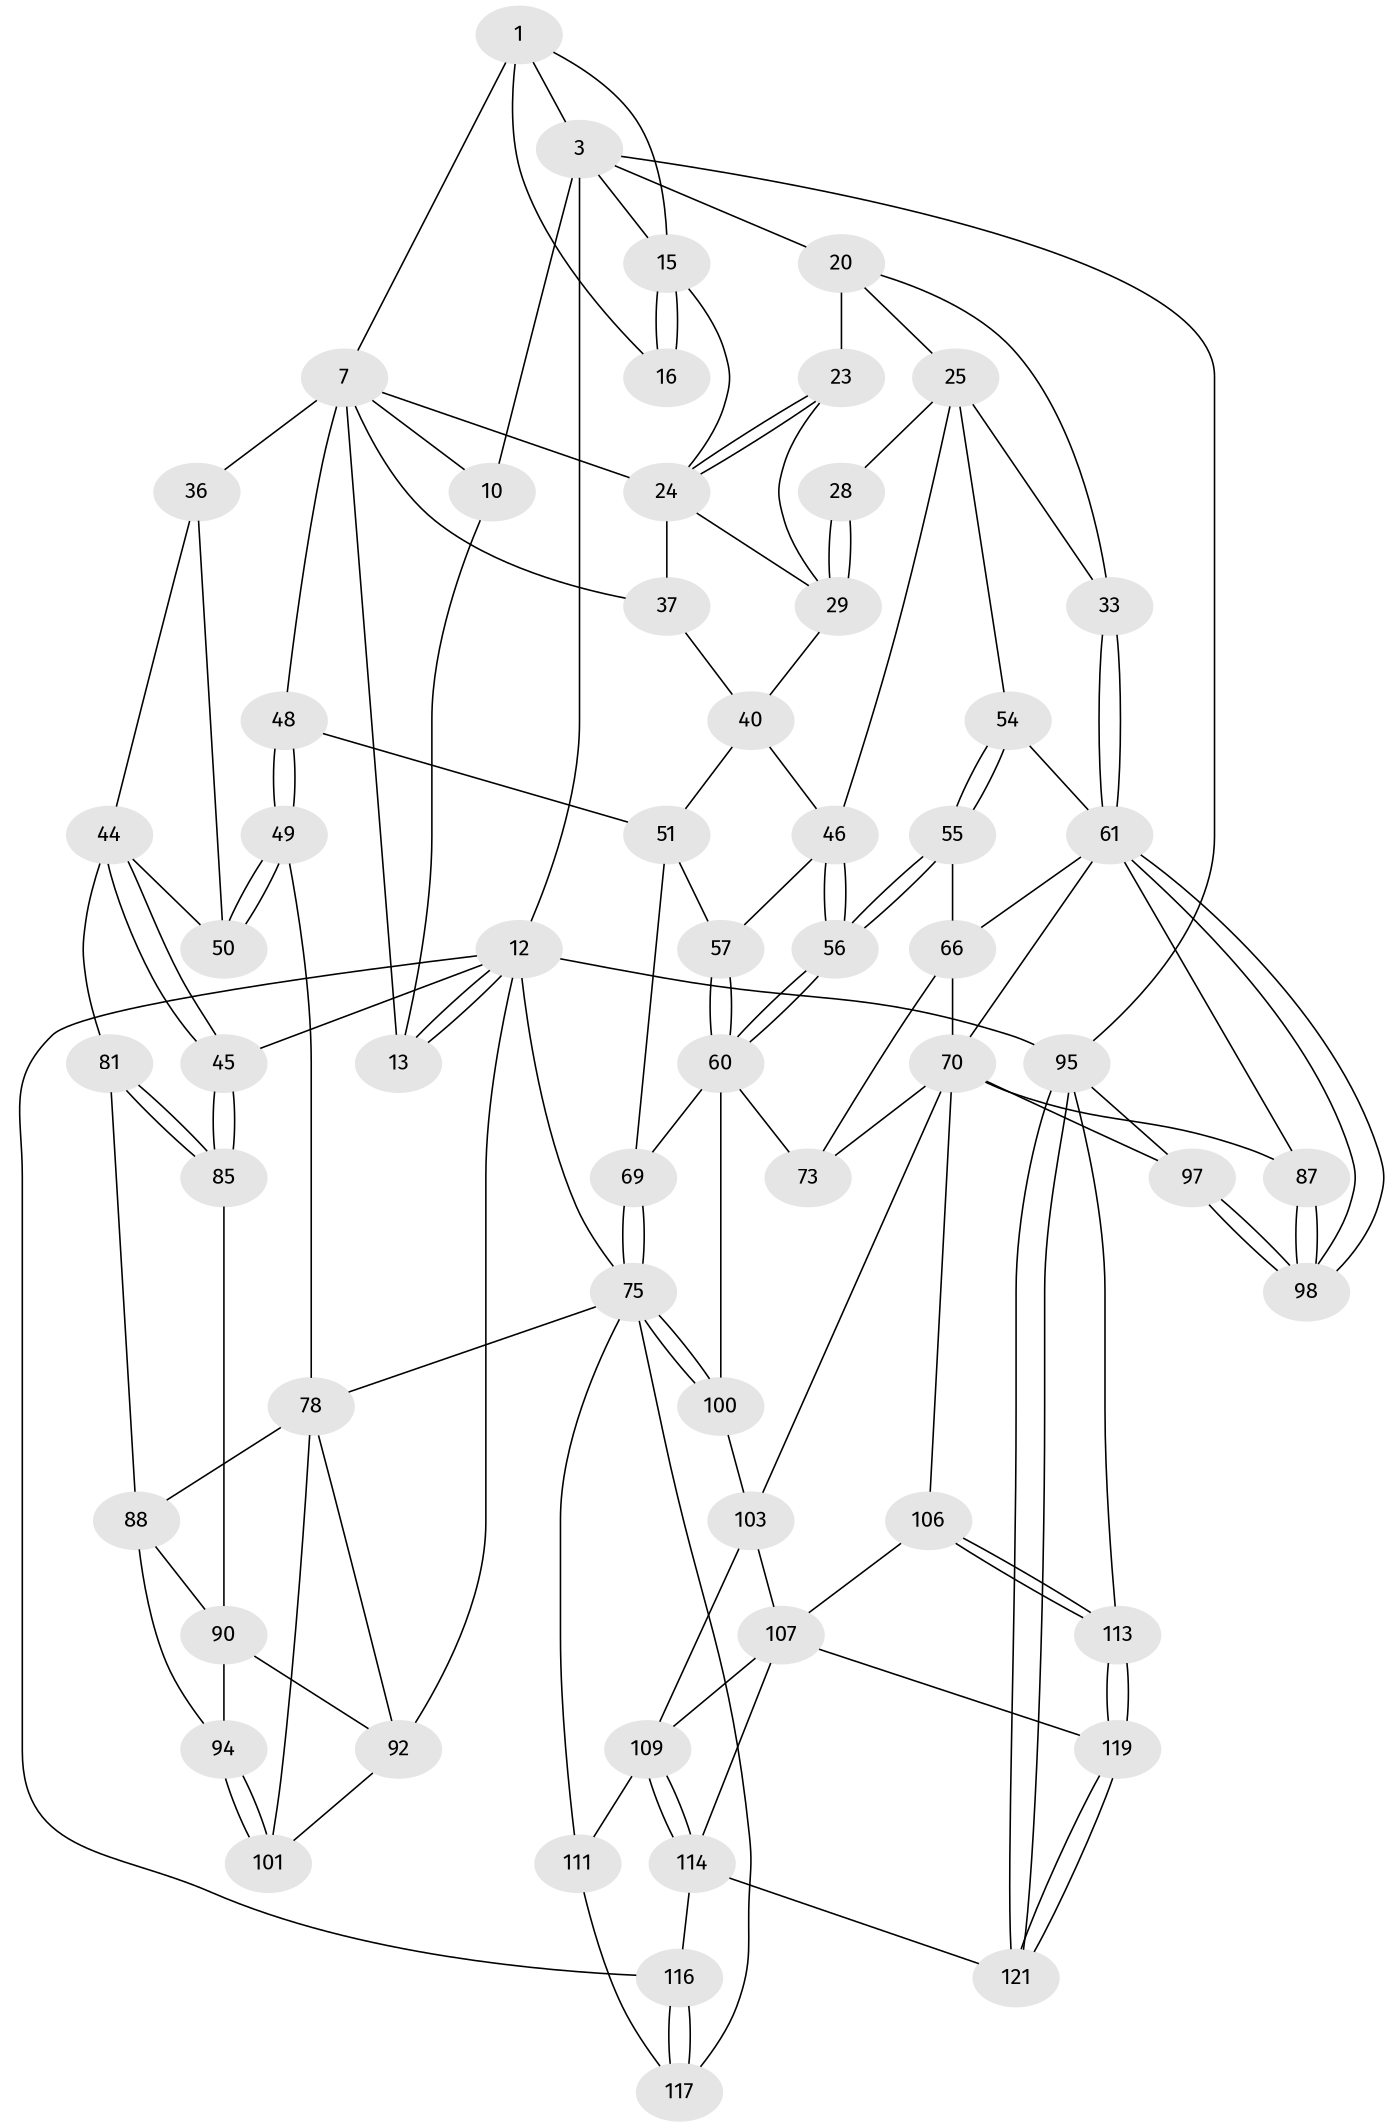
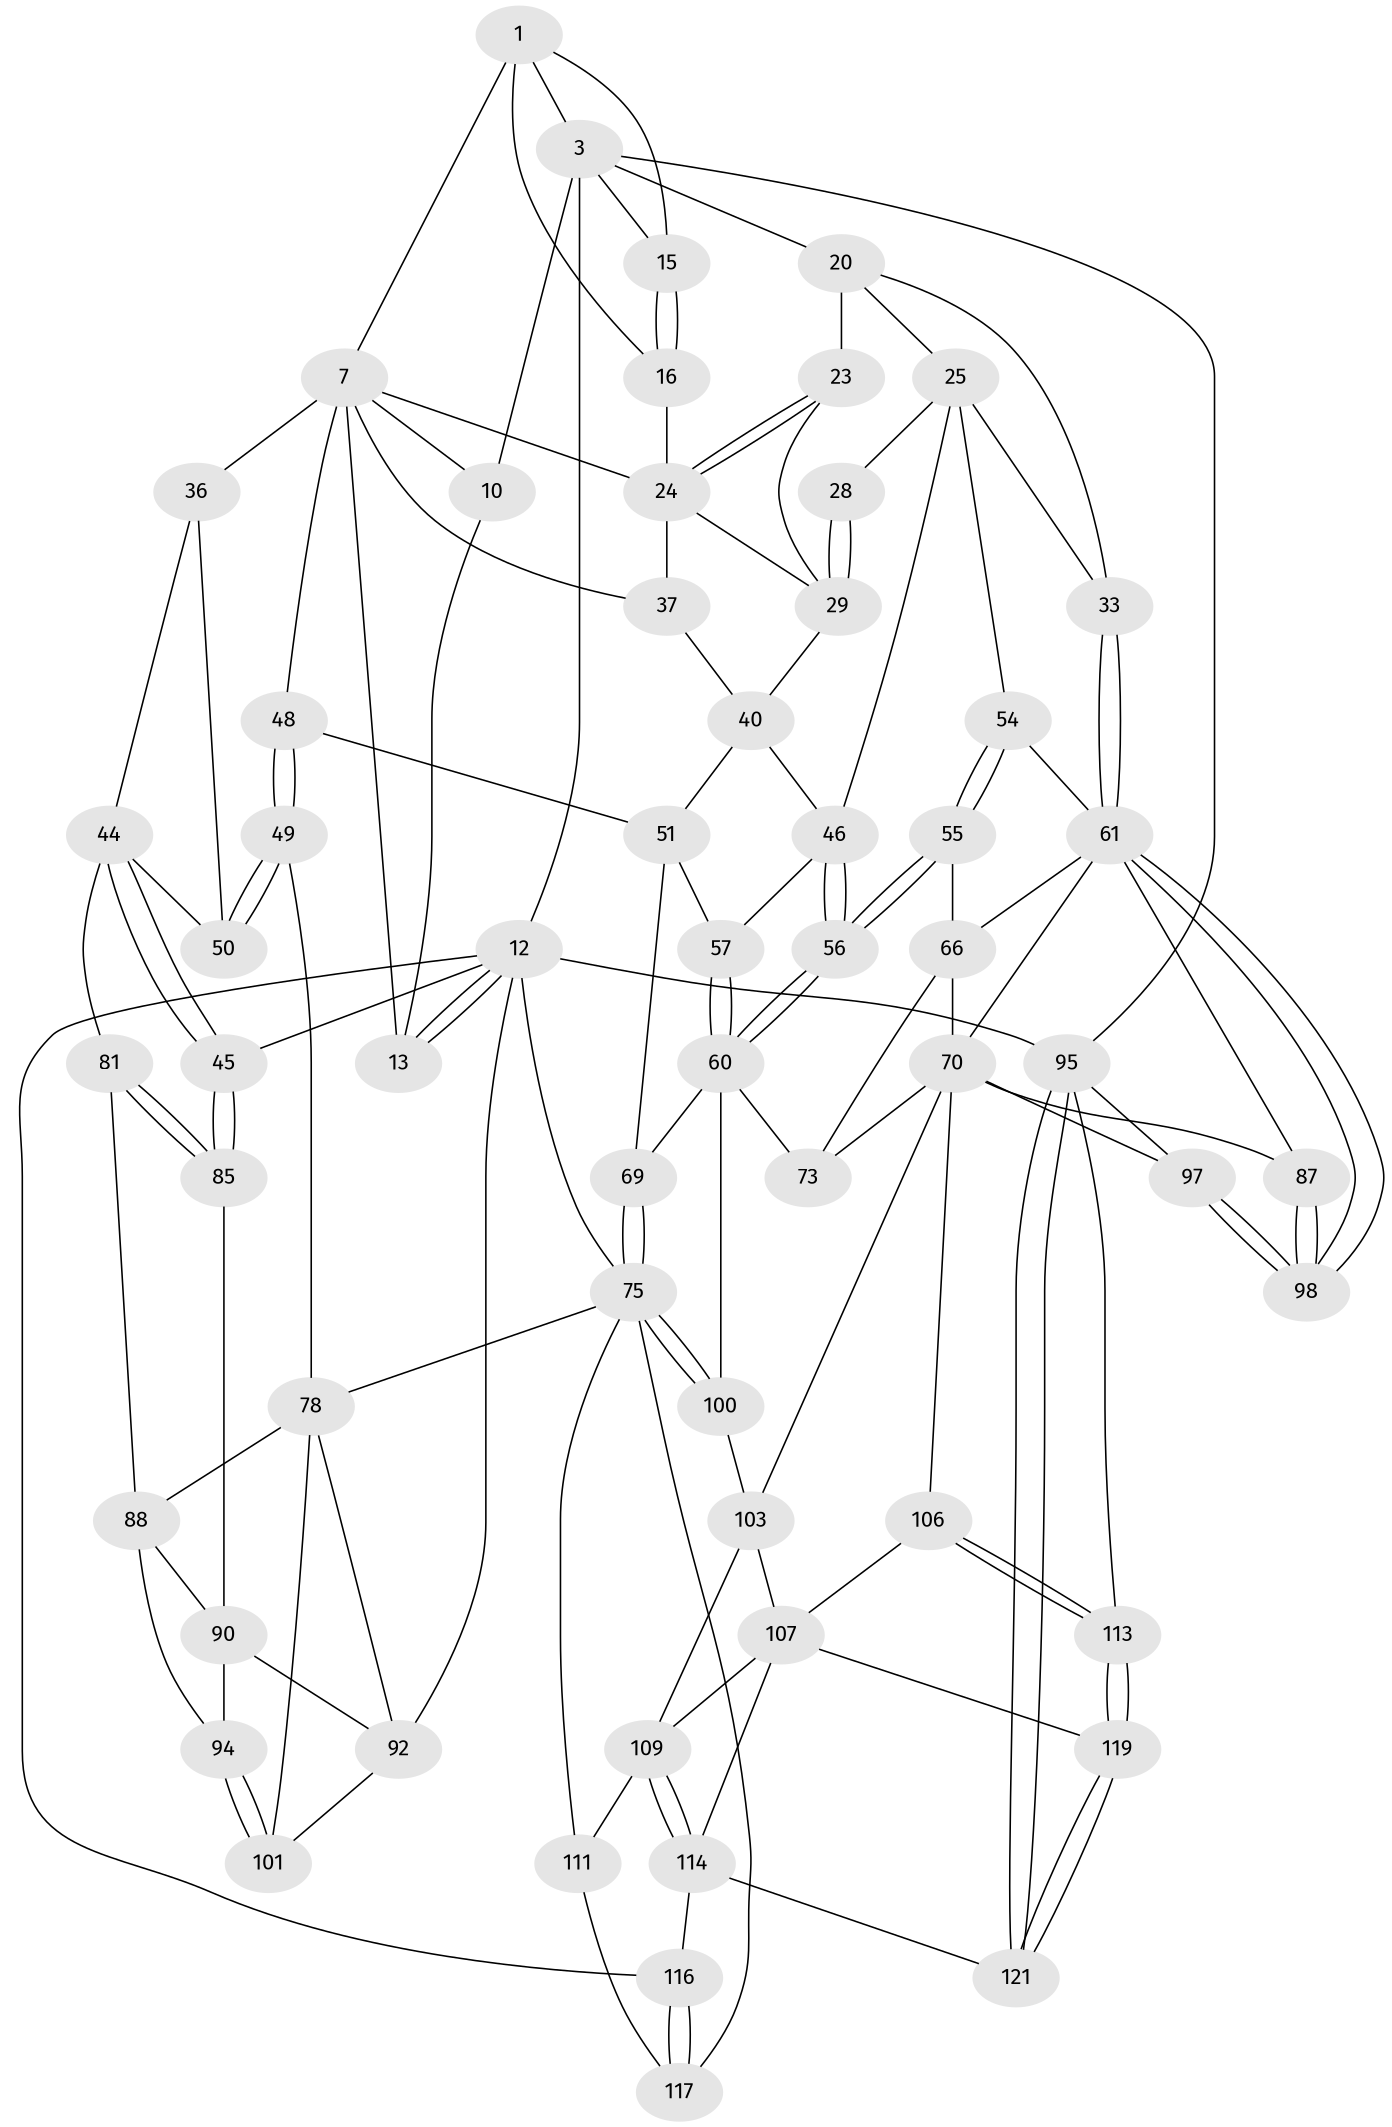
(730, 378) -> (667, 435)
